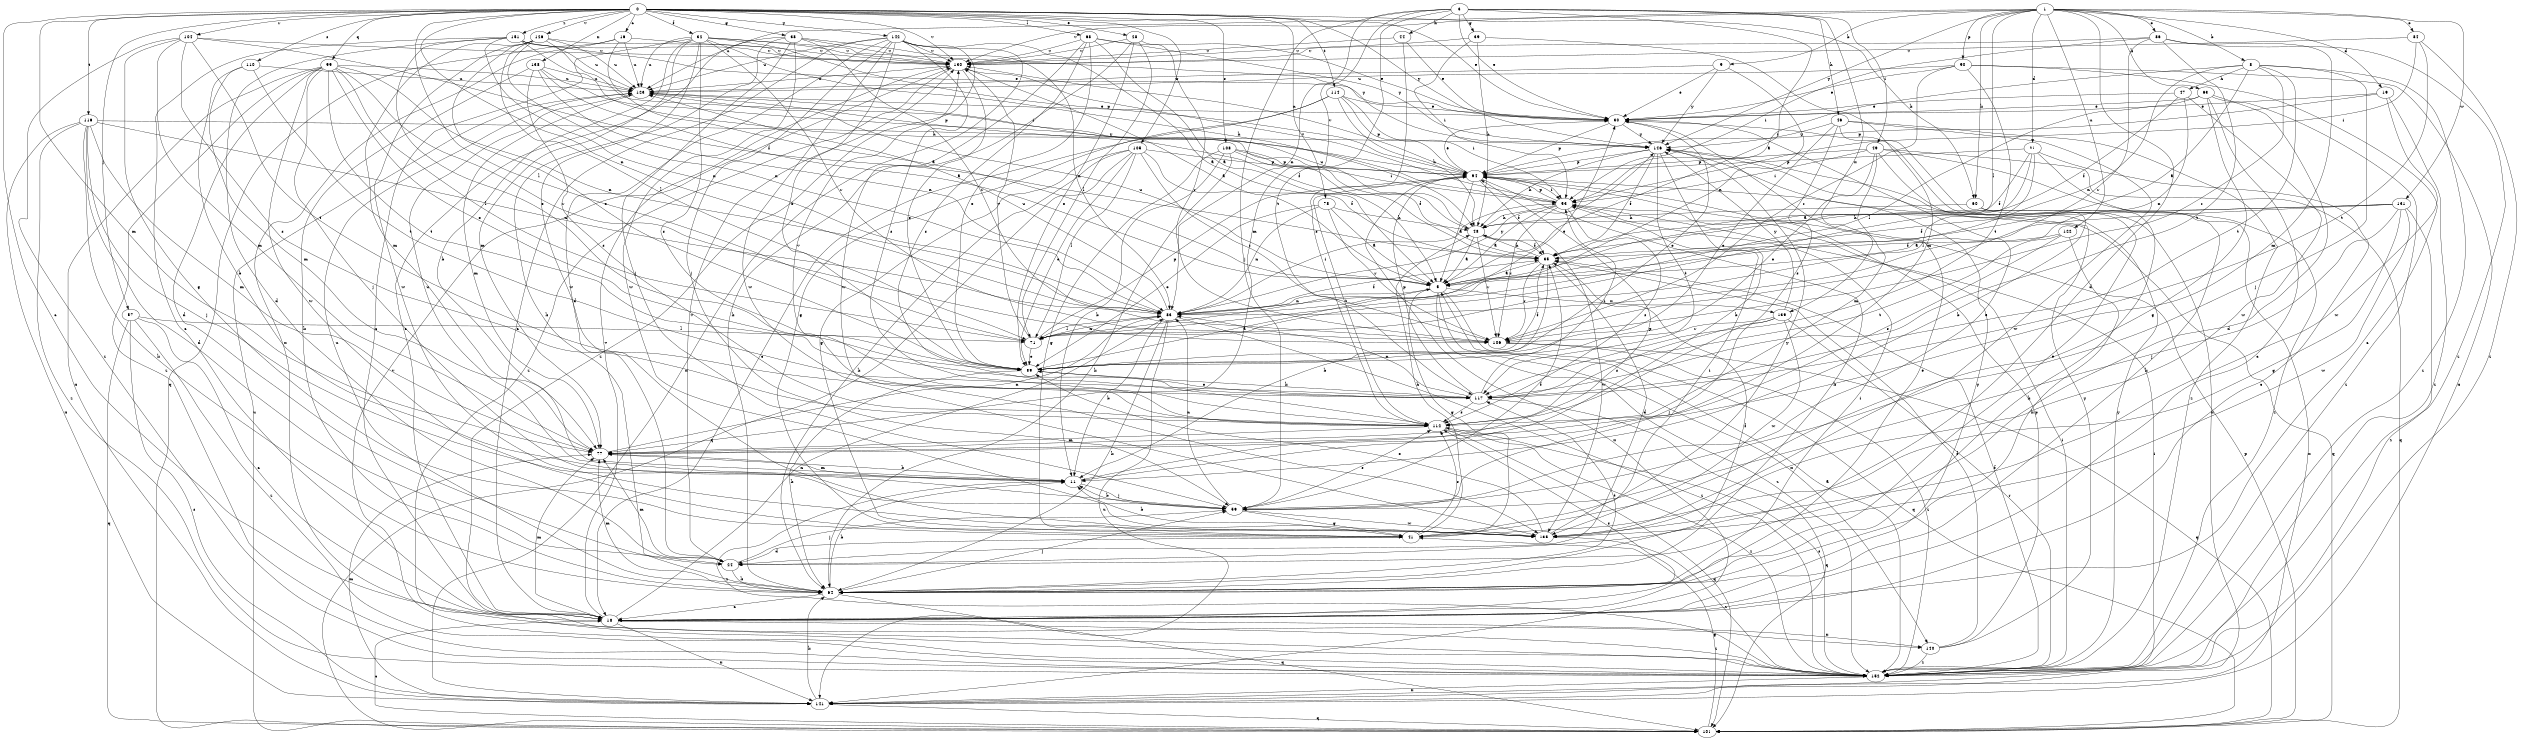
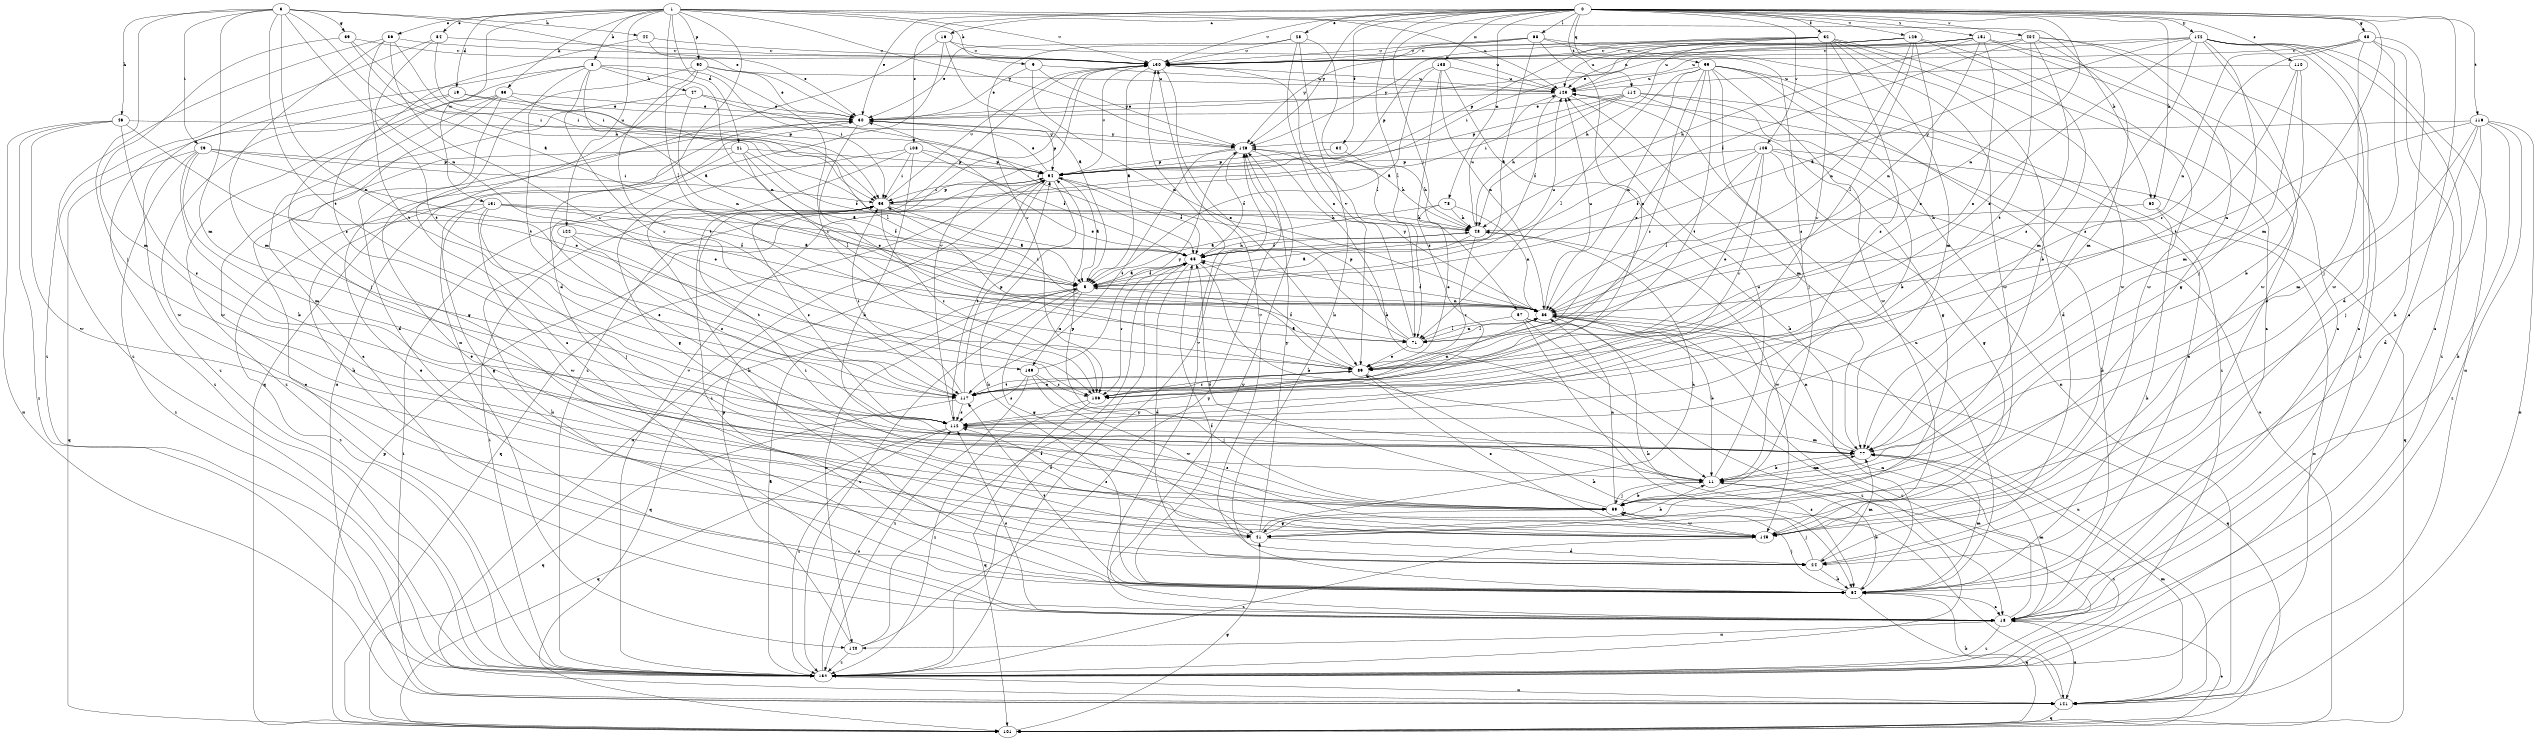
(188, 37) -> (2031, 37)
none -> (1339, 148)
none -> (1907, 223)
none -> (1143, 273)
(1392, 292) -> (1193, 383)
(1287, 384) -> (1007, 384)
(2010, 496) -> (895, 523)
(1544, 537) -> (1765, 537)
